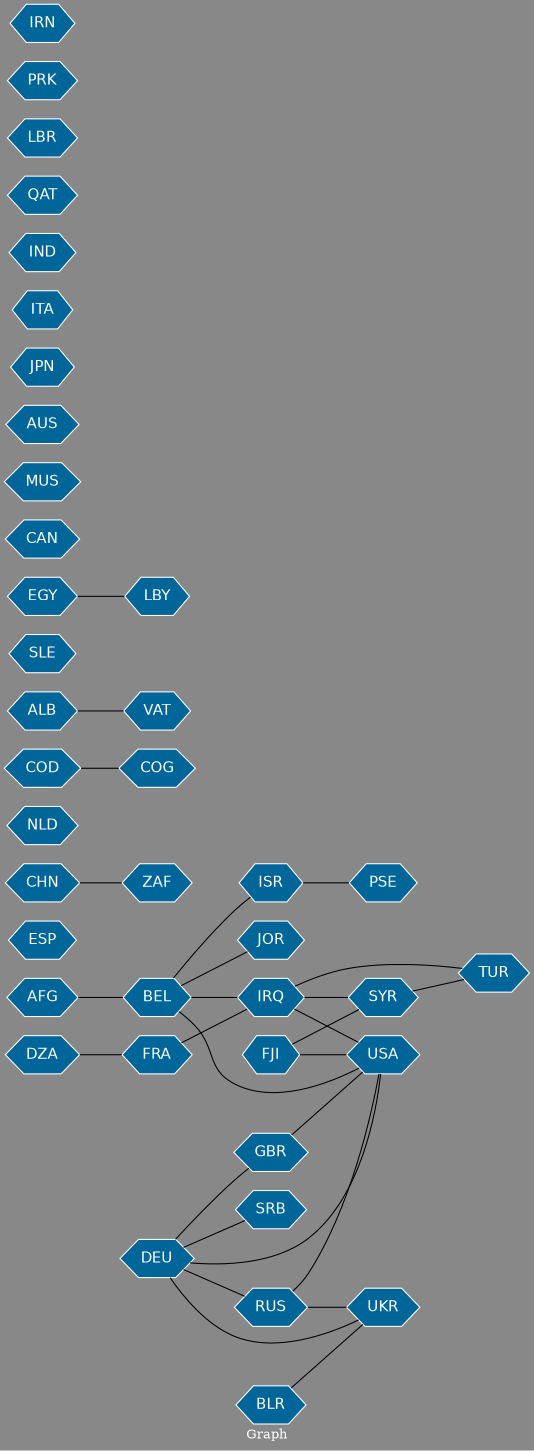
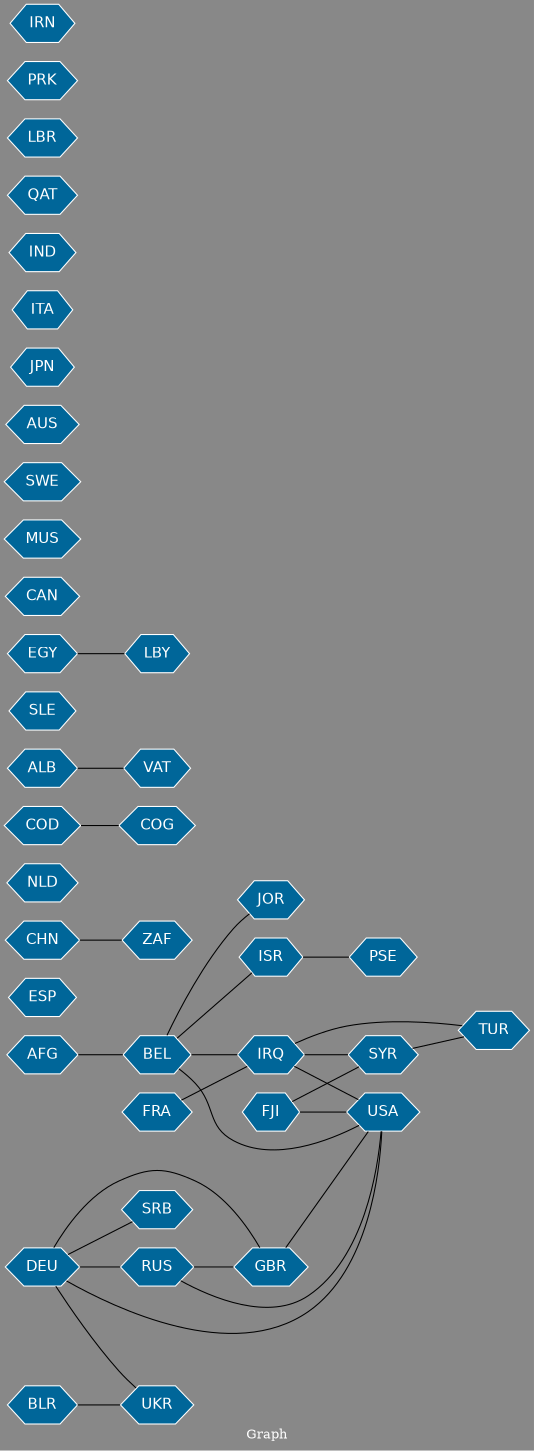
none -> (42, 482)
(42, 1055) -> none
(327, 1307) -> (214, 1267)
